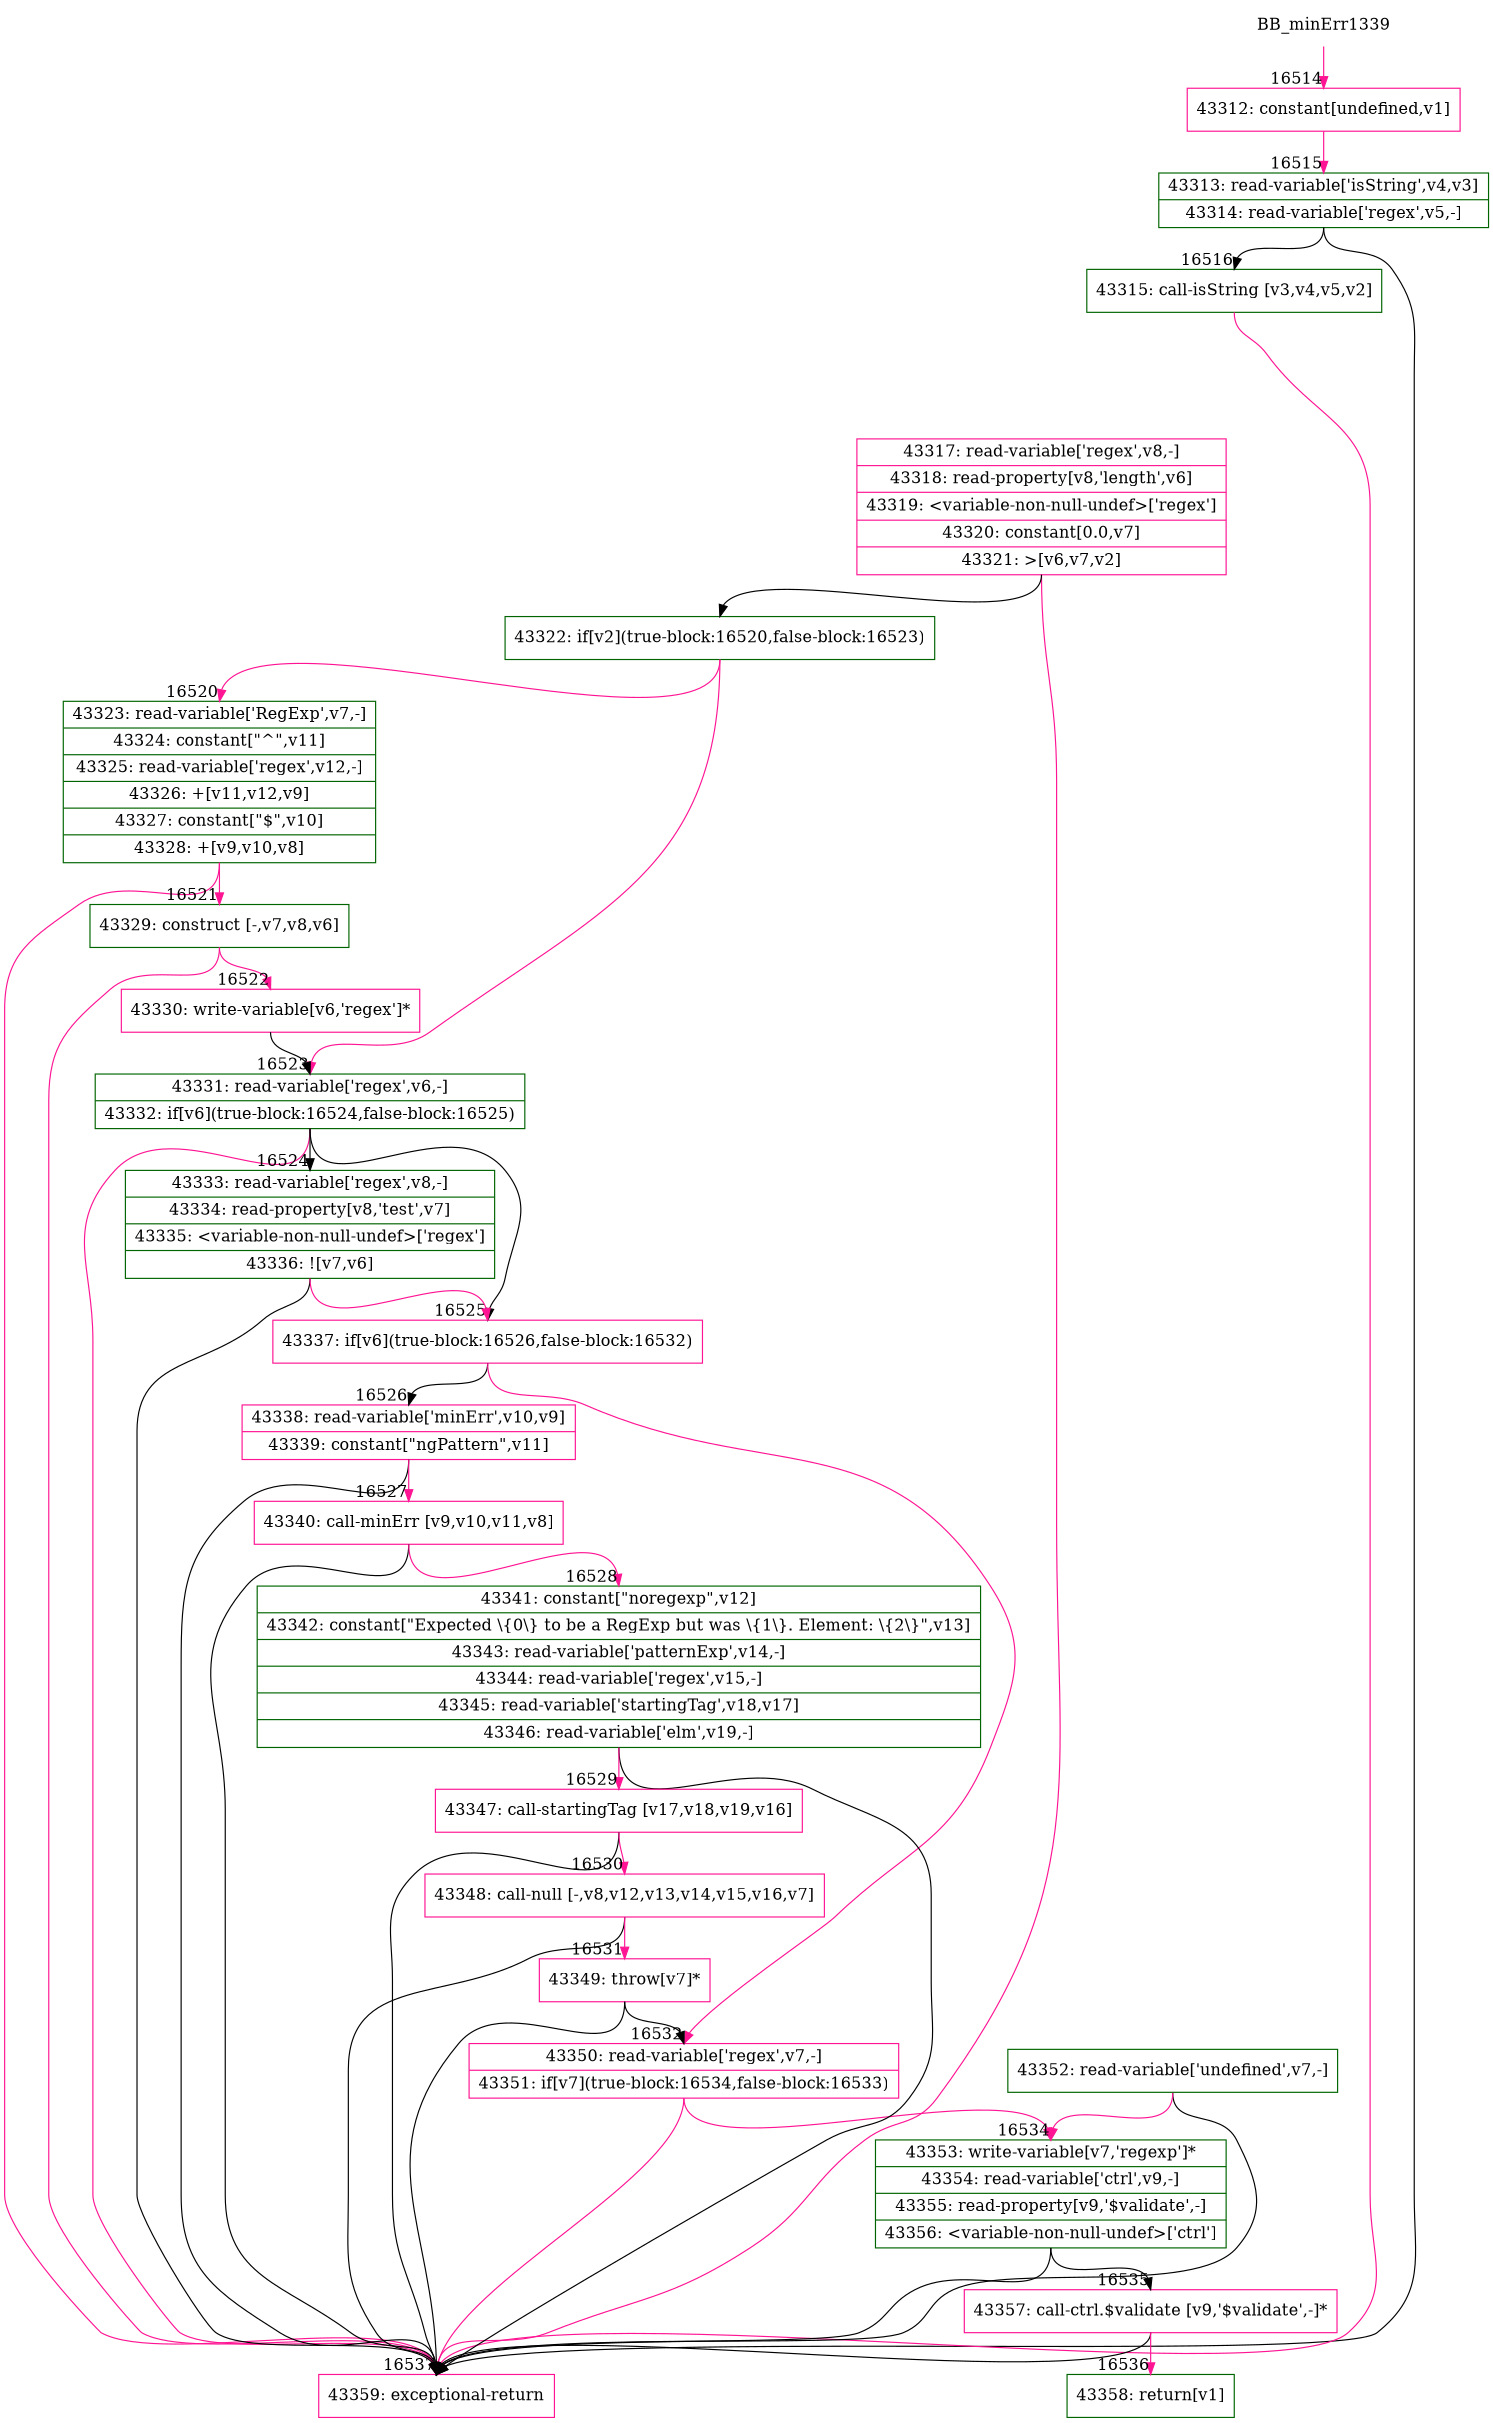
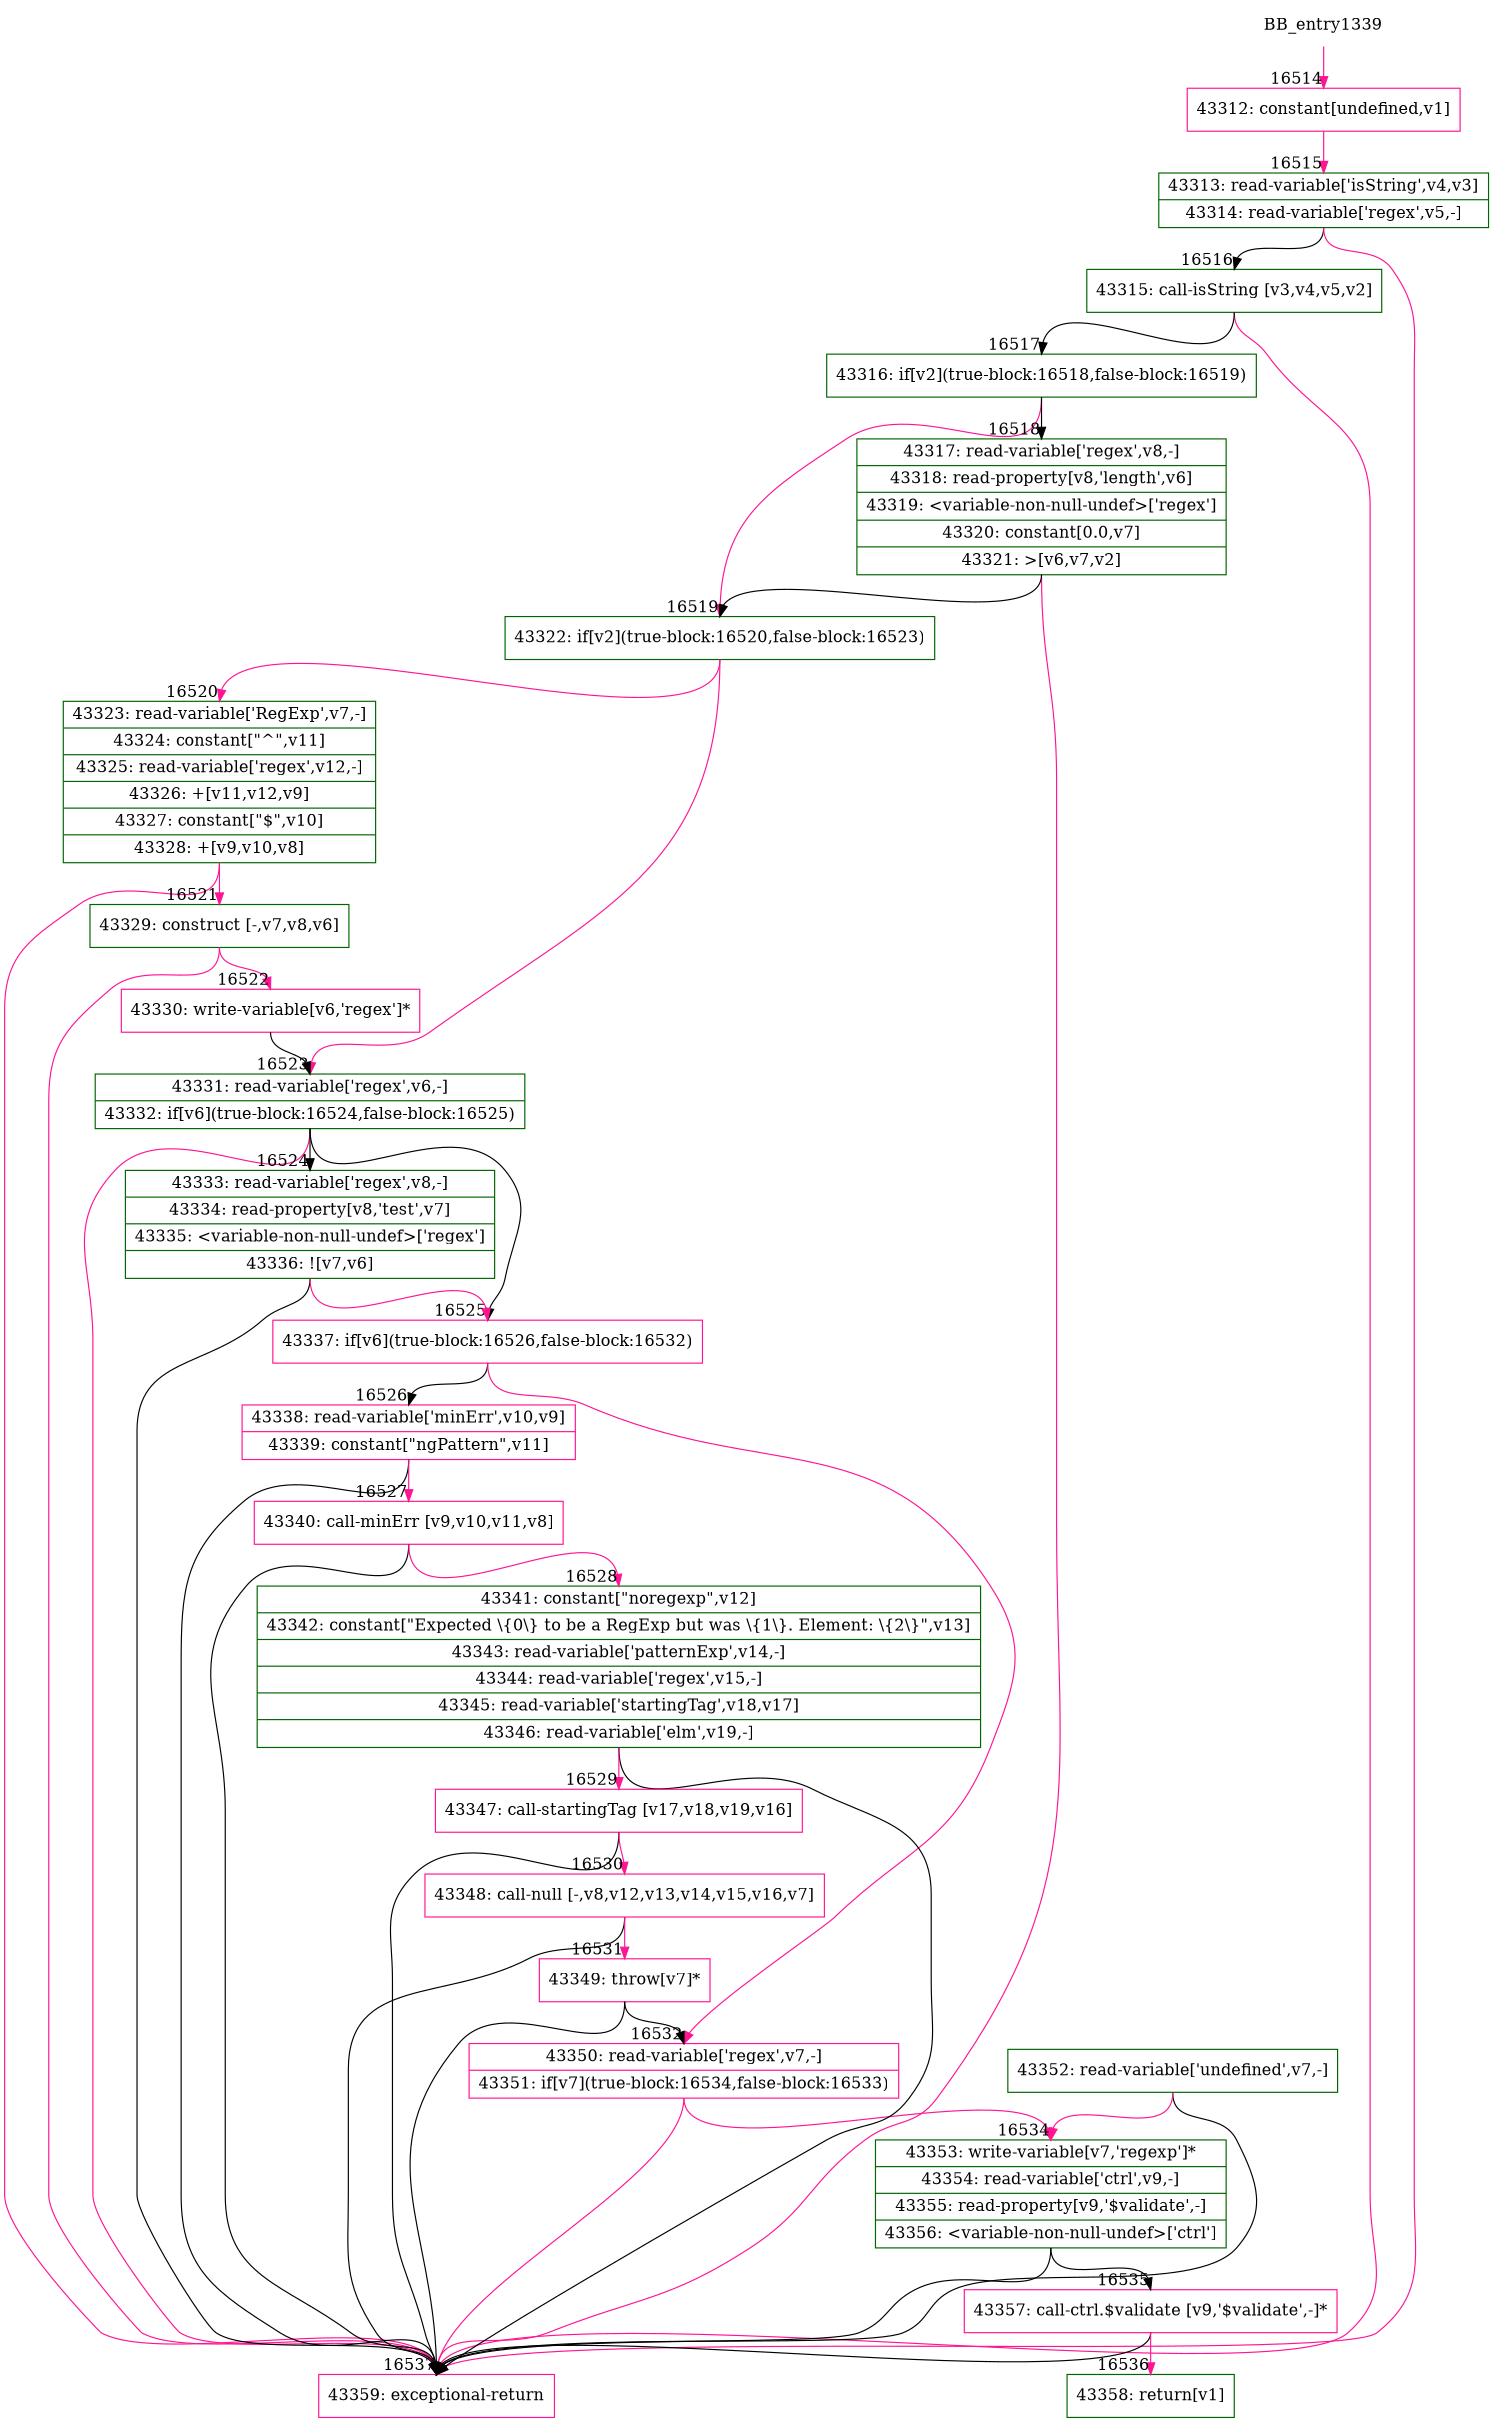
(1324, 26) -> (1324, 26)
none -> (1042, 376)
(1042, 507) -> (1042, 507)
(1414, 1728) -> (1414, 1728)
